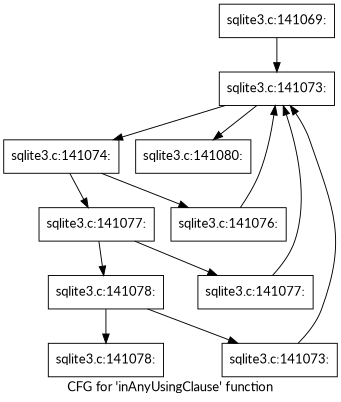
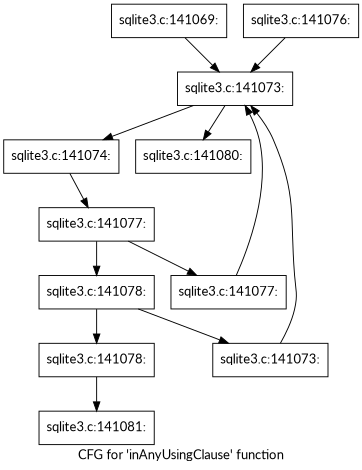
(140, 189) -> none
none -> (97, 428)
